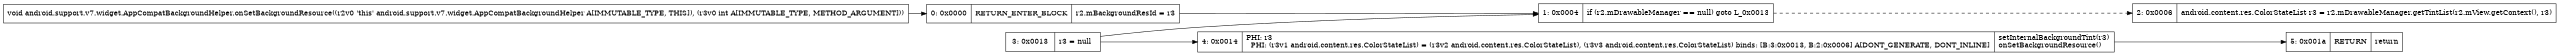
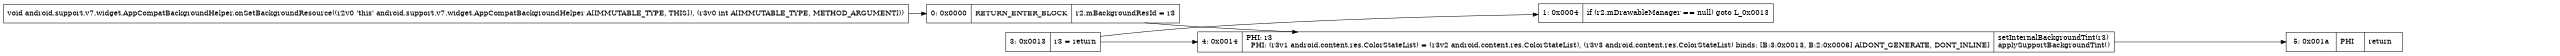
(1356, 13) -> (1230, 29)
(2344, 13) -> none
(1075, 42) -> (1075, 42)
(2351, 42) -> (2347, 42)
(2050, 46) -> (2054, 46)
